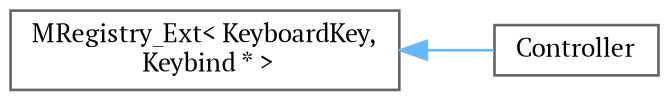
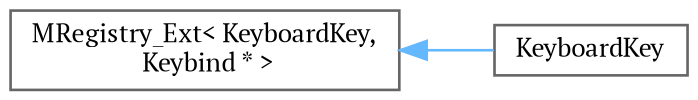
(576, 50) -> (591, 50)
